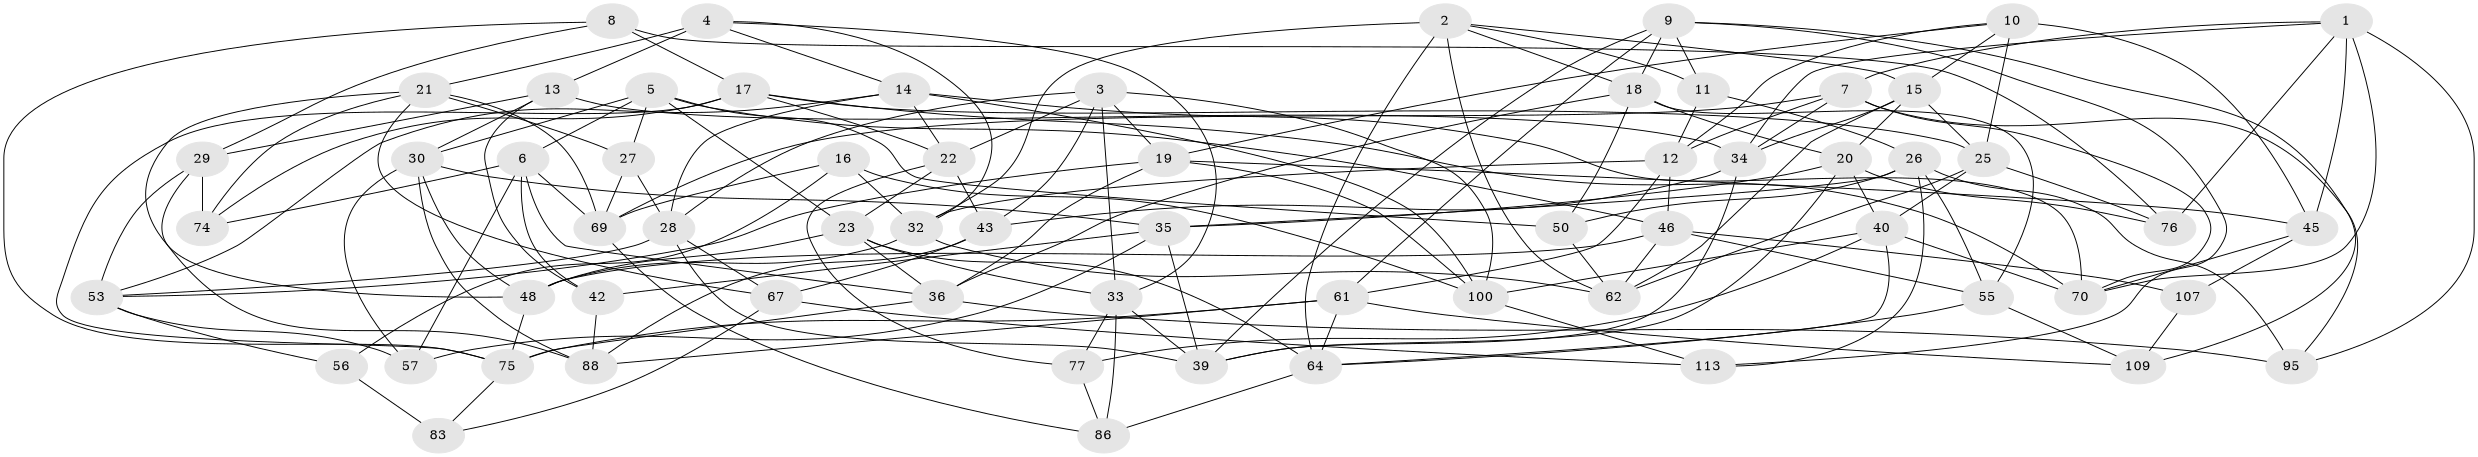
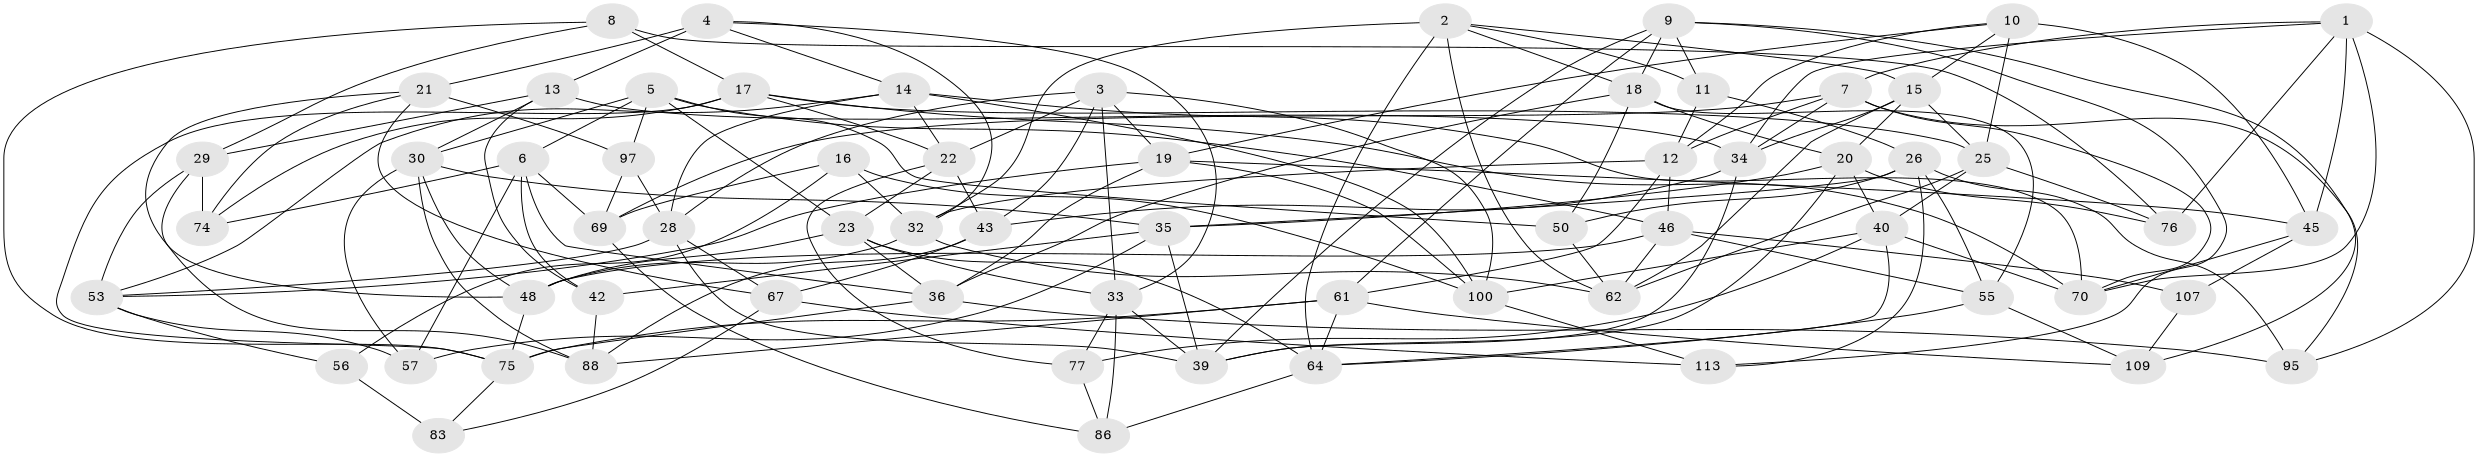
(550, 136) -> none
(629, 159) -> (629, 159)
